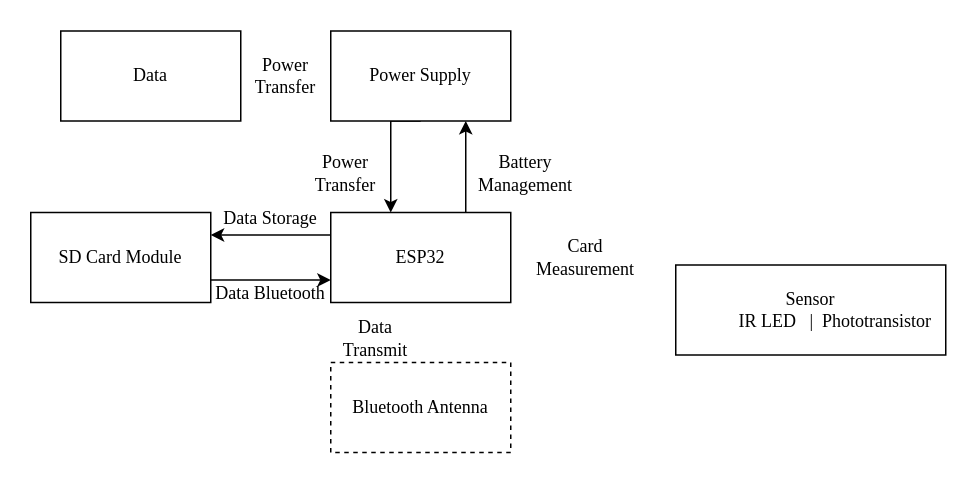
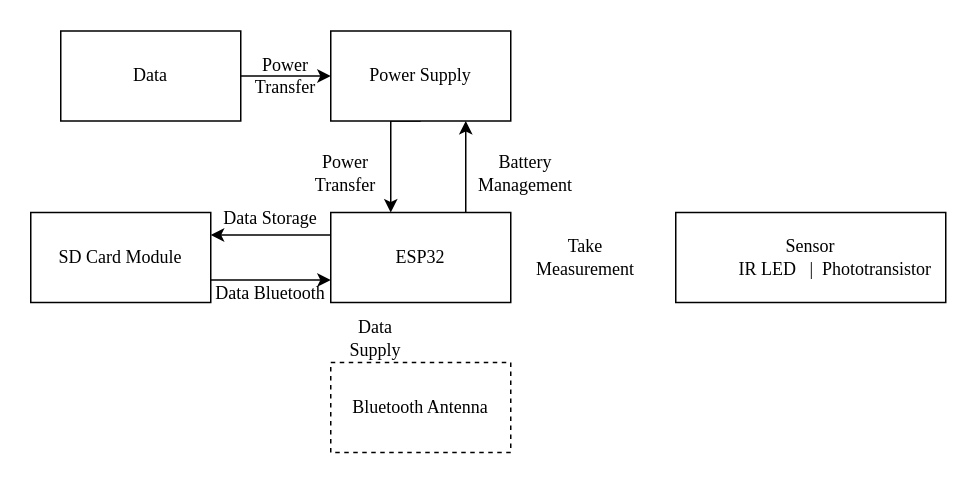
none -> (281, 76)
(586, 257) -> (586, 257)
(811, 310) -> (811, 257)
(376, 338) -> (376, 338)
